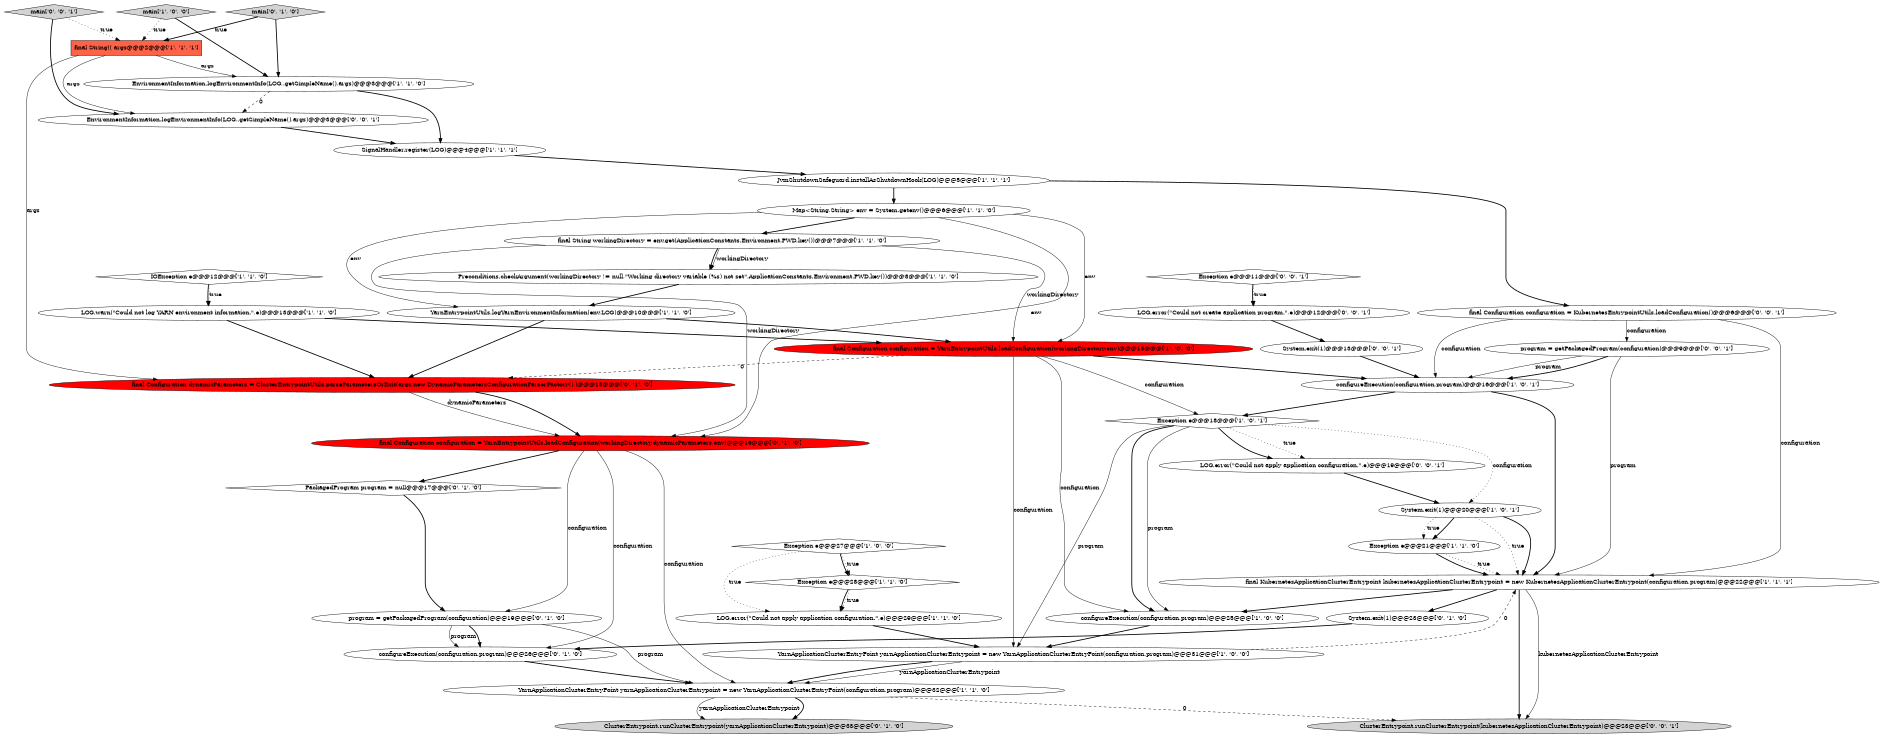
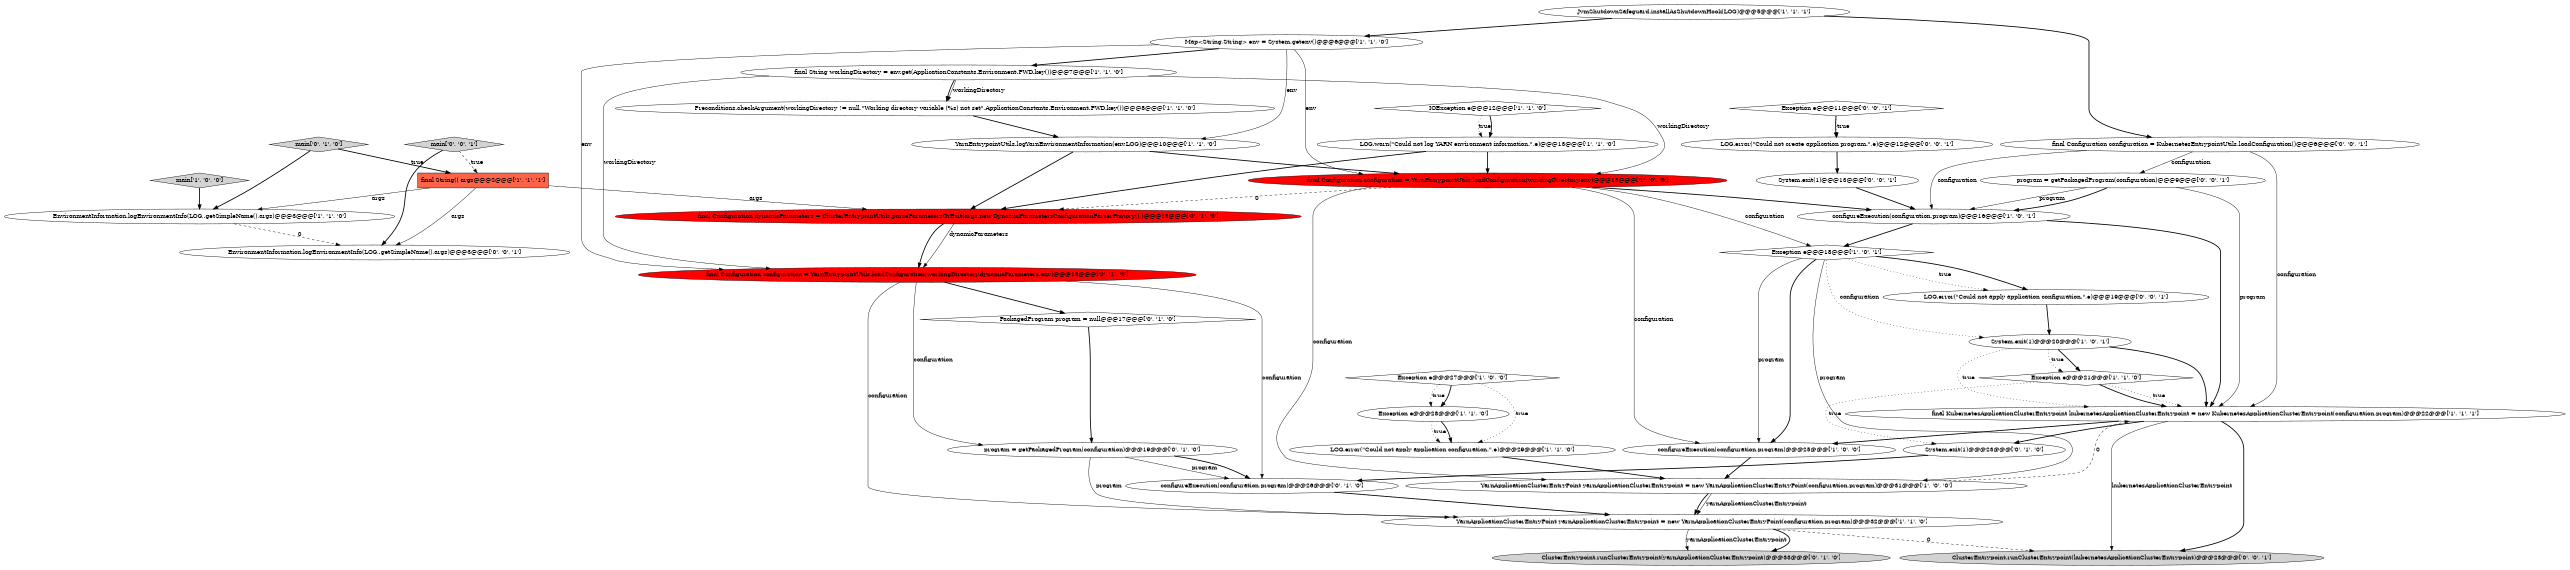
(91, 28) -> (467, 160)
(153, 28) -> none
(440, 150) -> none
none -> (1872, 398)
(1424, 546) -> (2086, 378)
(852, 582) -> (1433, 414)
